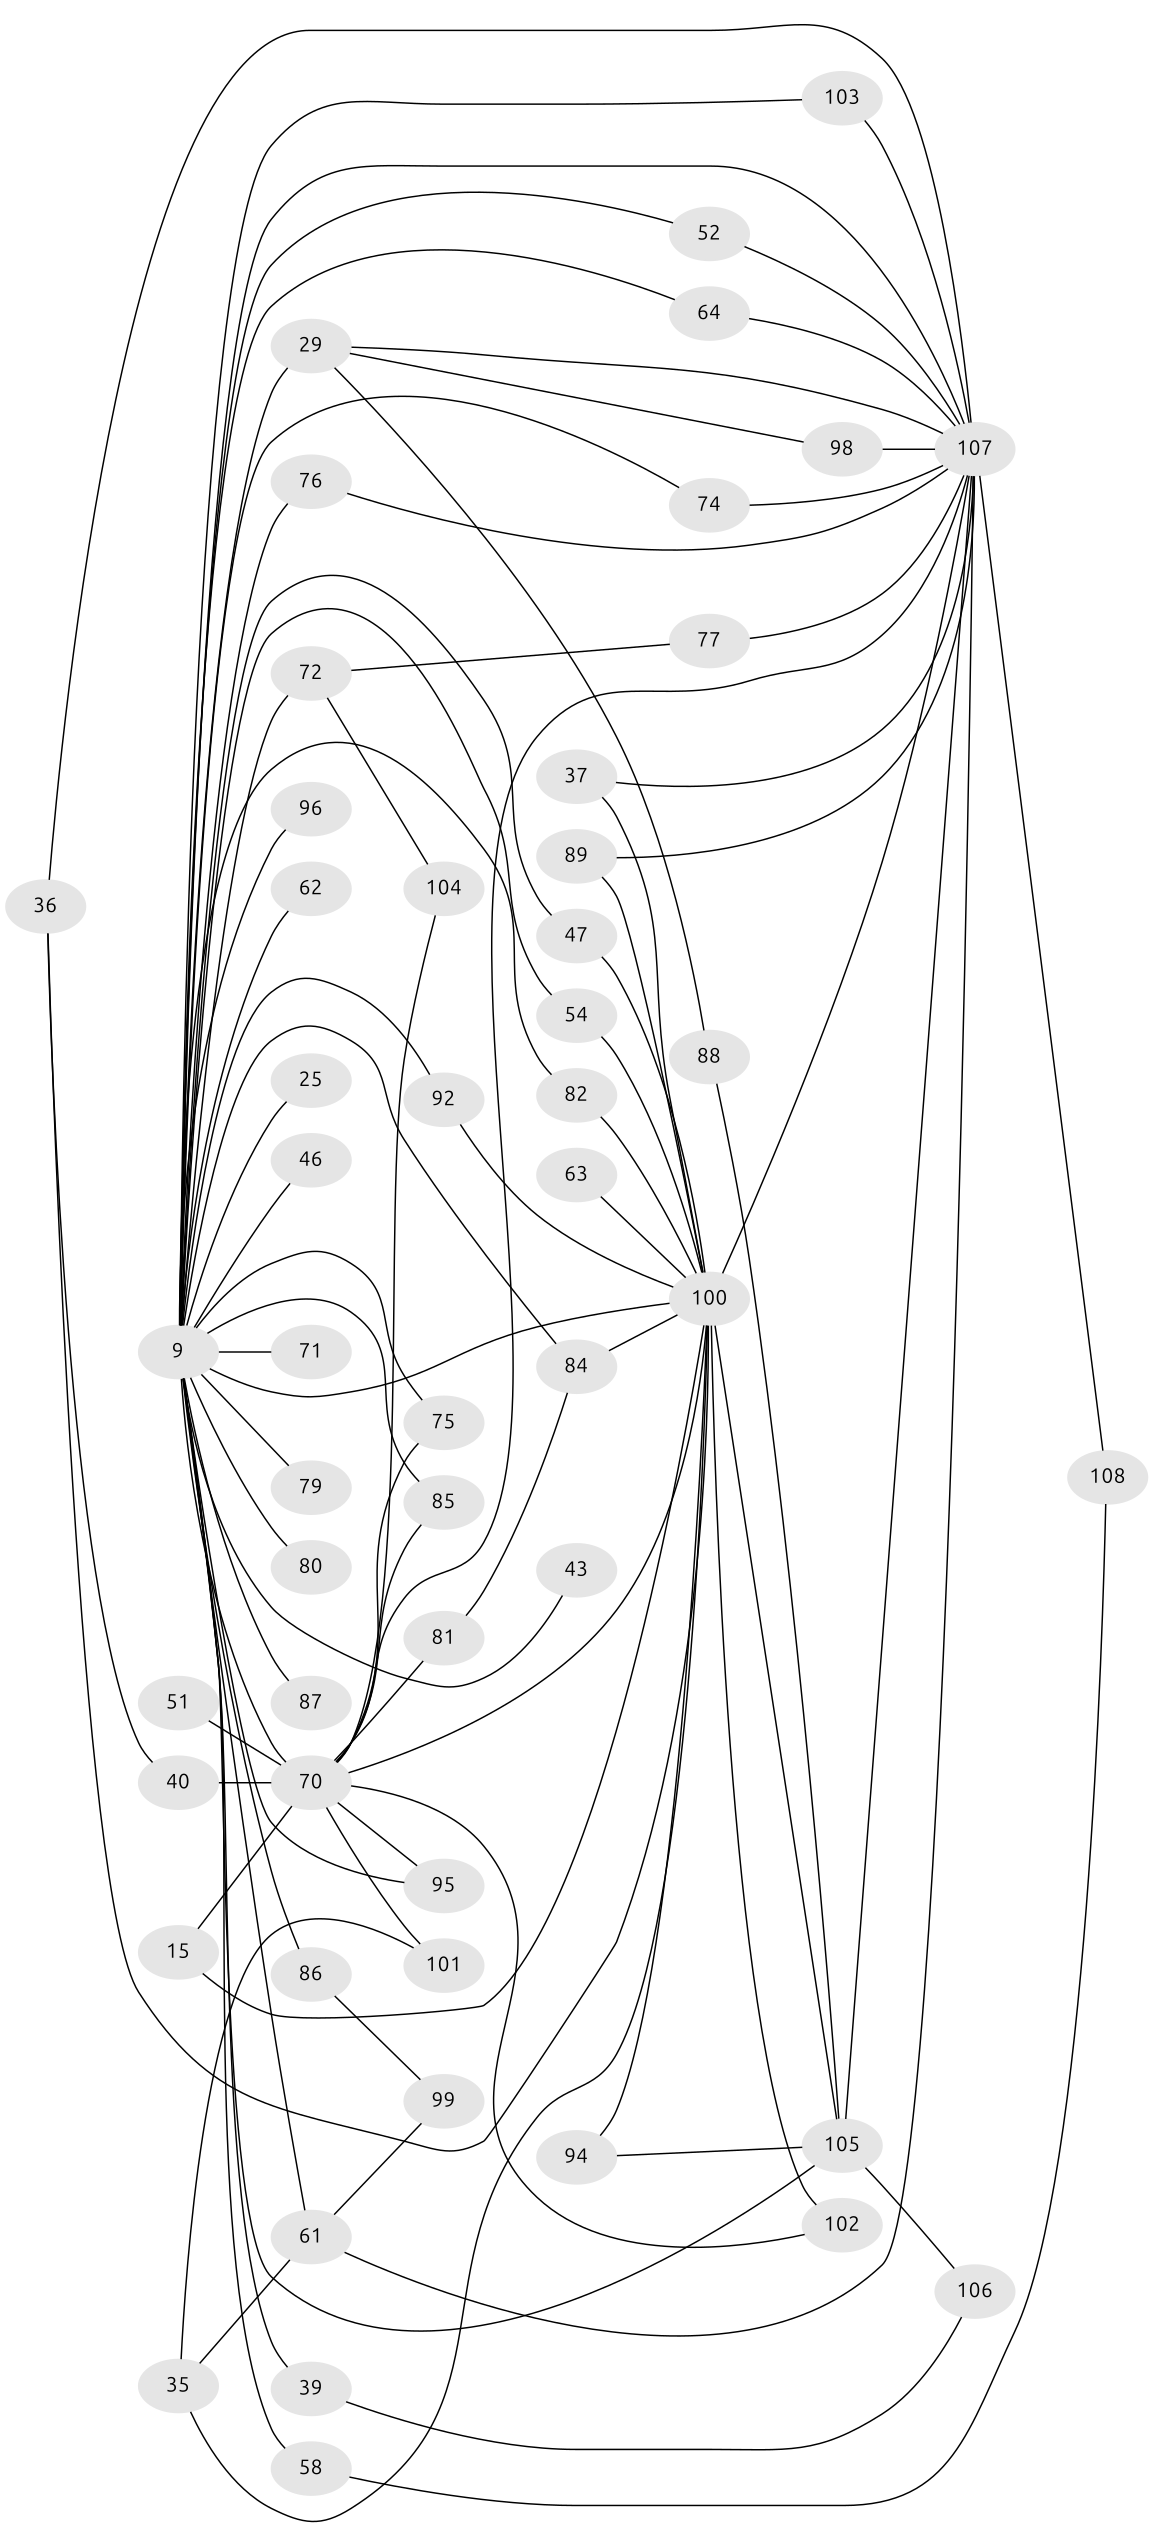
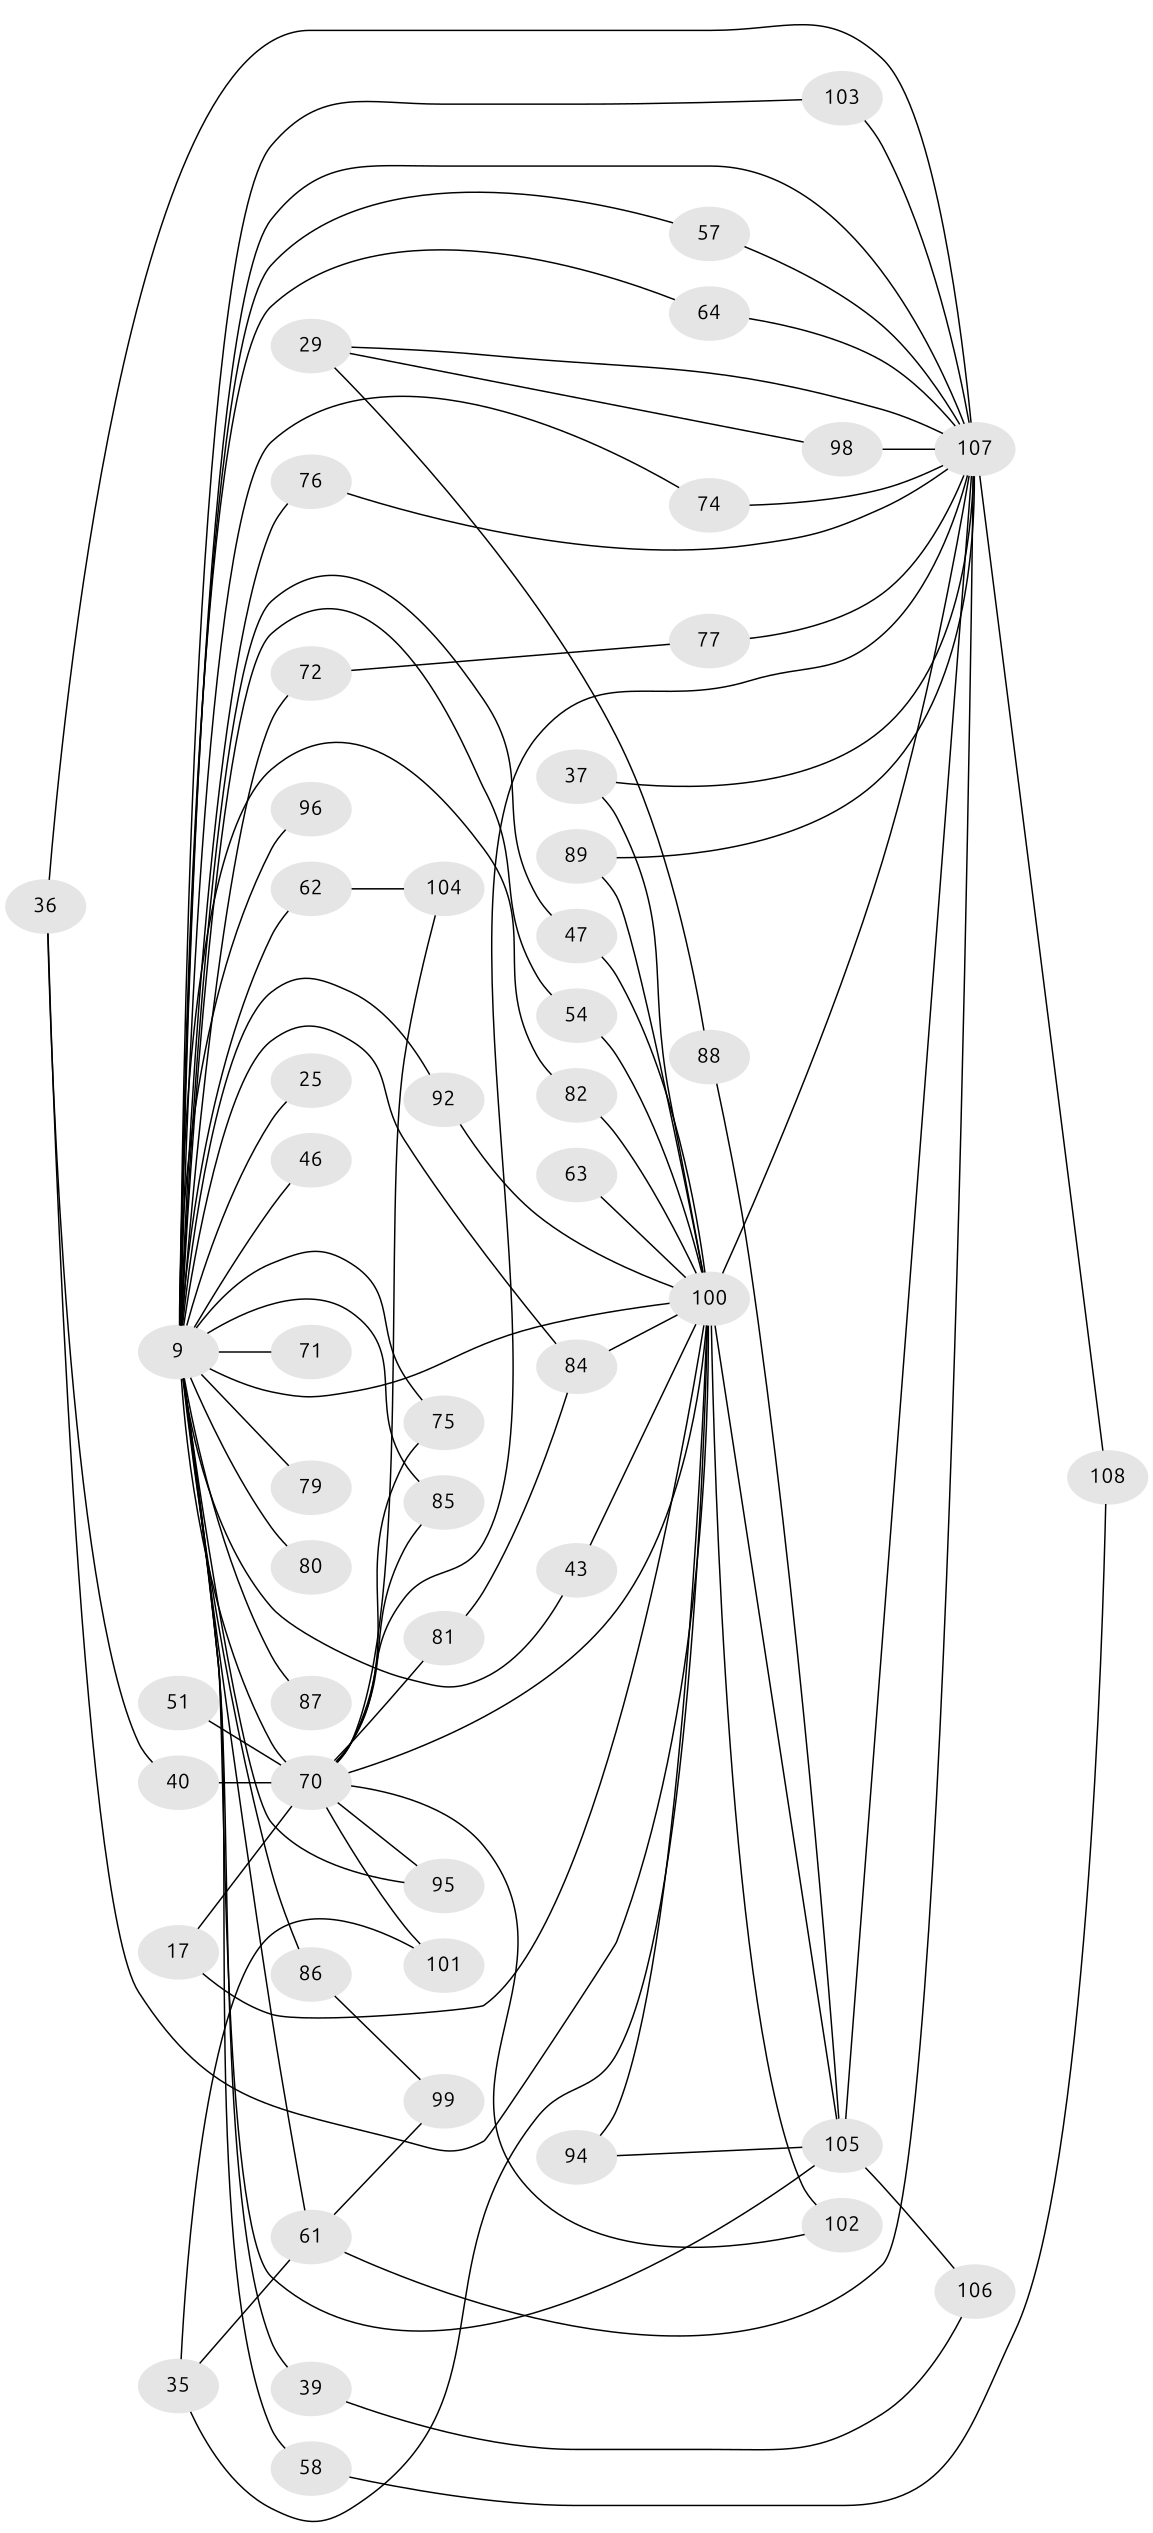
(709, 234) -> (709, 234)
(378, 781) -> (378, 889)
(203, 841) -> none
none -> (643, 1435)
(178, 1952) -> (178, 1952)
